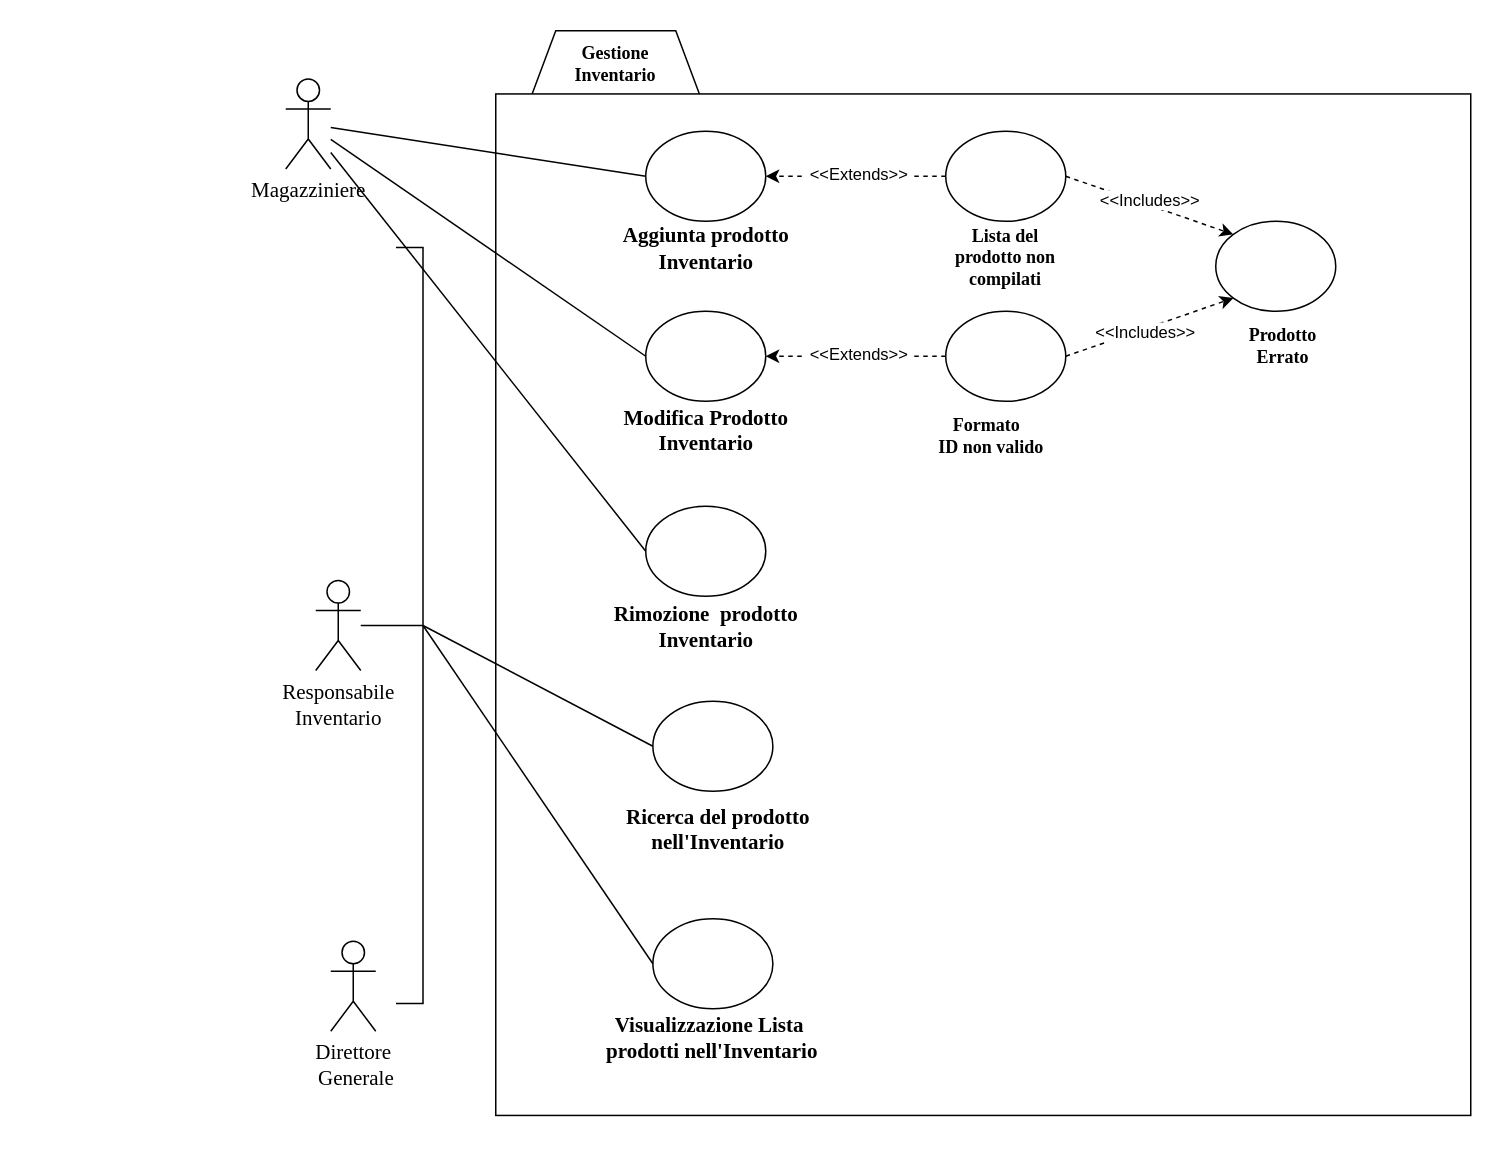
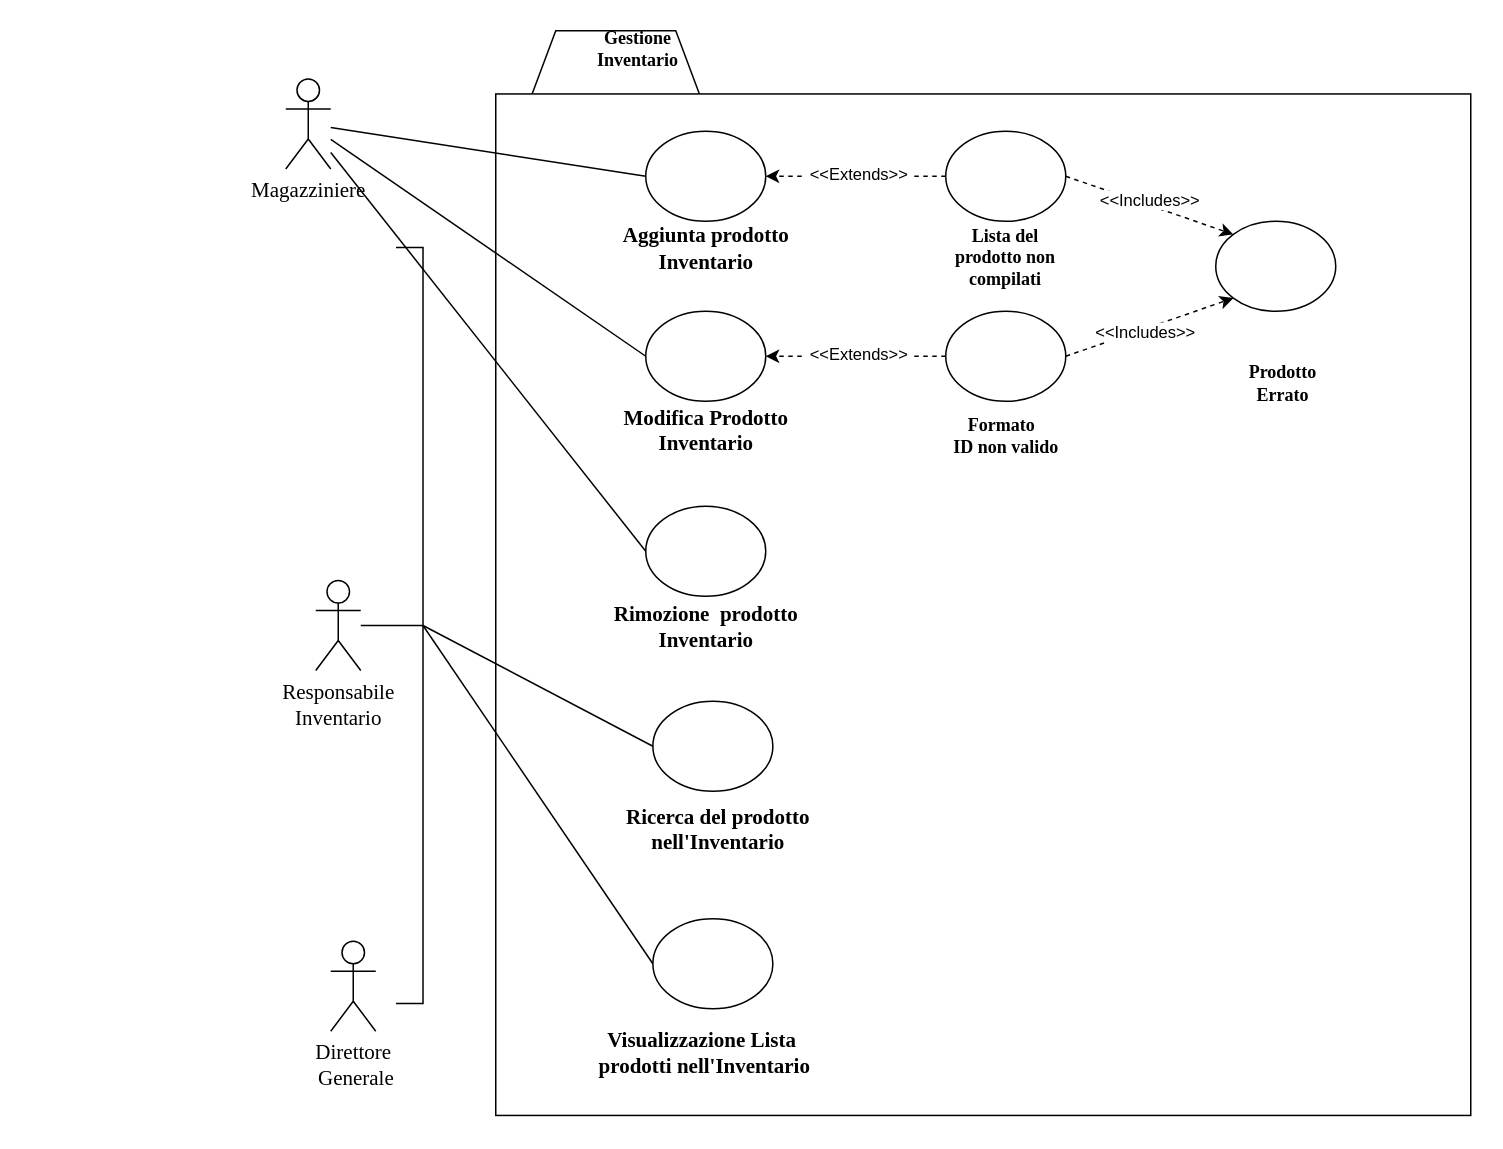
(616, 64) -> (638, 49)
(1283, 356) -> (1283, 394)
(991, 446) -> (1006, 446)
(713, 1039) -> (705, 1054)
